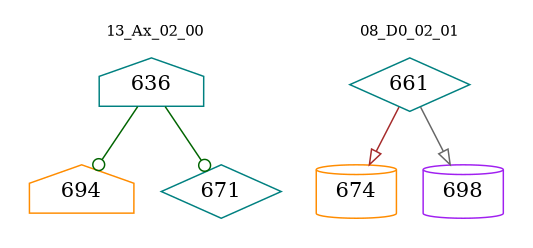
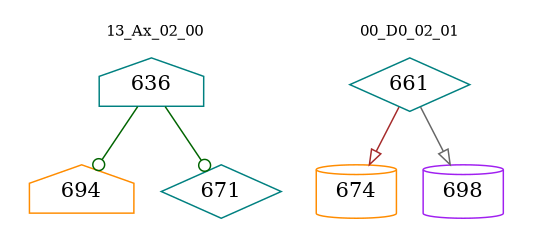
(410, 32) -> (410, 32)
